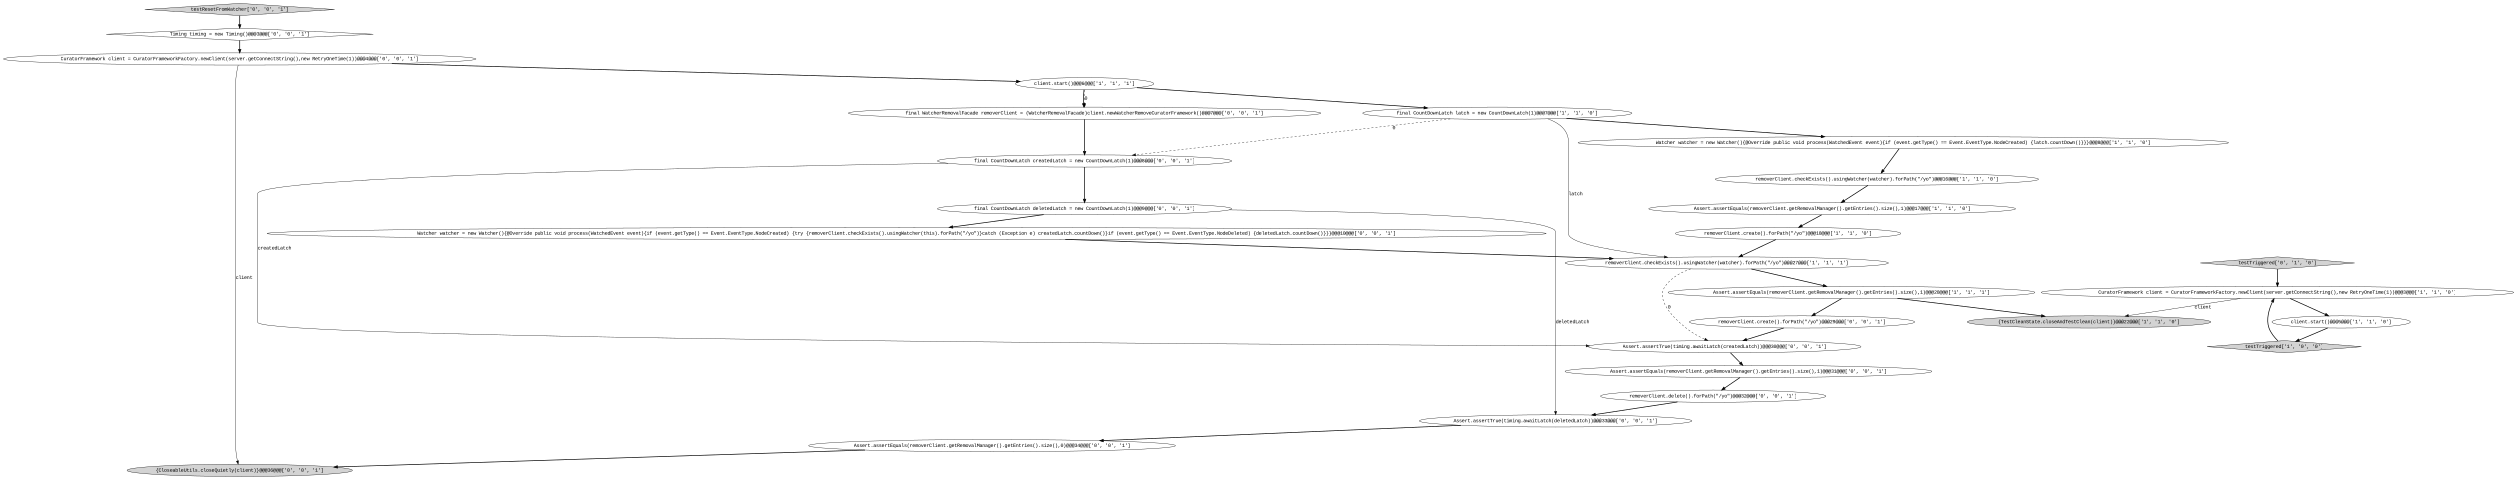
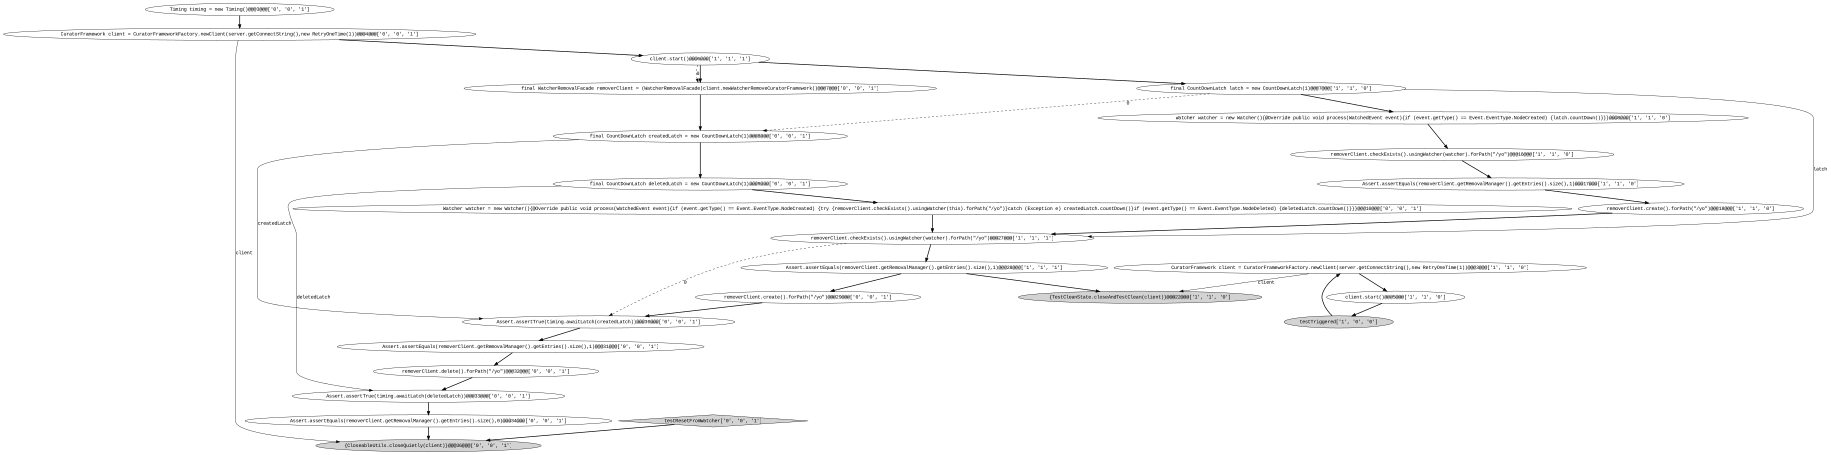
(240, 20) -> (582, 432)
(240, 34) -> (240, 9)
(2277, 263) -> none
(2284, 347) -> (1339, 322)
